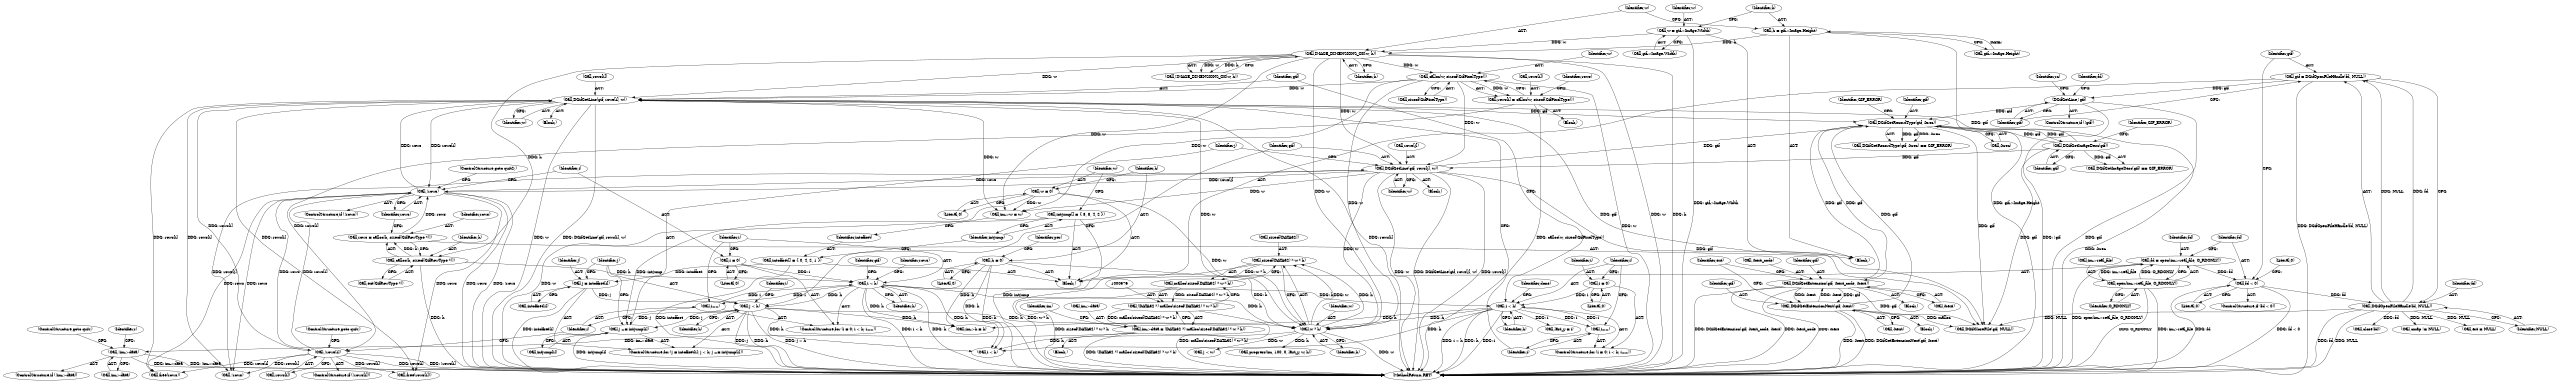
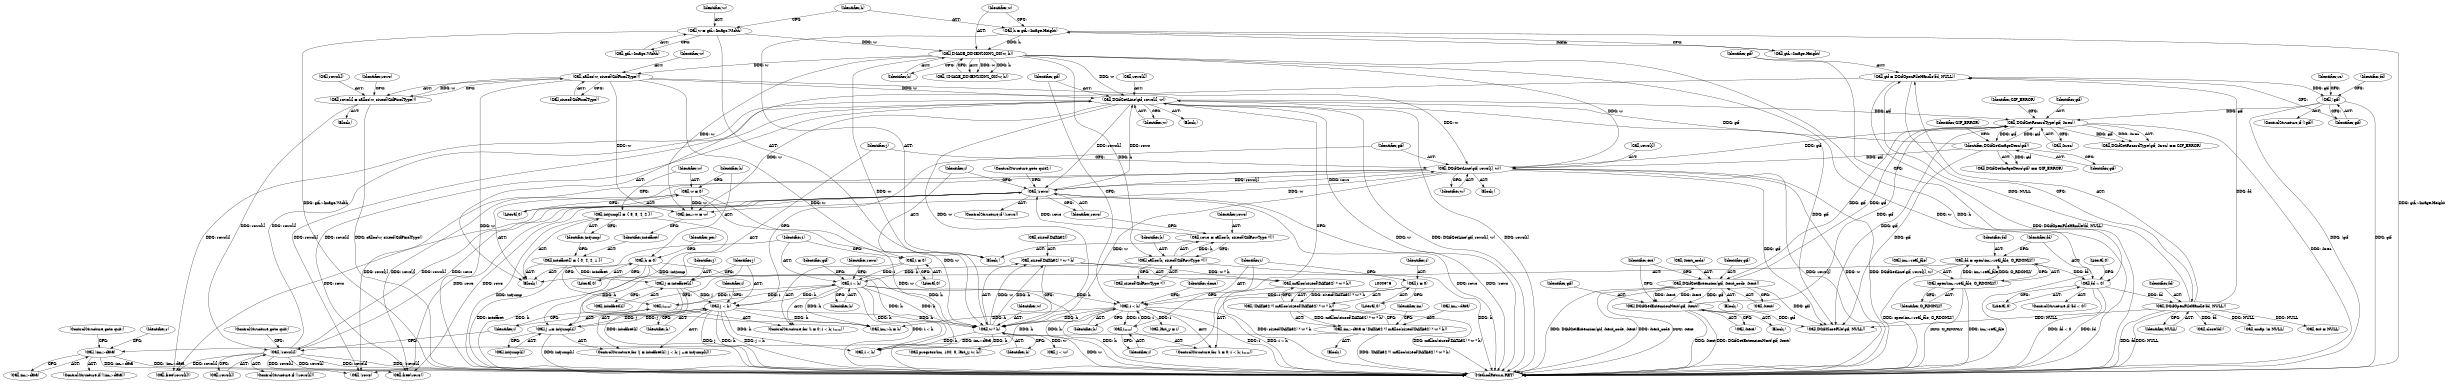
(2069, 100) -> (2331, 100)
(2081, 146) -> (1997, 146)
none -> (846, 183)
(1266, 274) -> none
(381, 284) -> (1140, 284)
(1939, 318) -> (1787, 318)
(1052, 363) -> none
